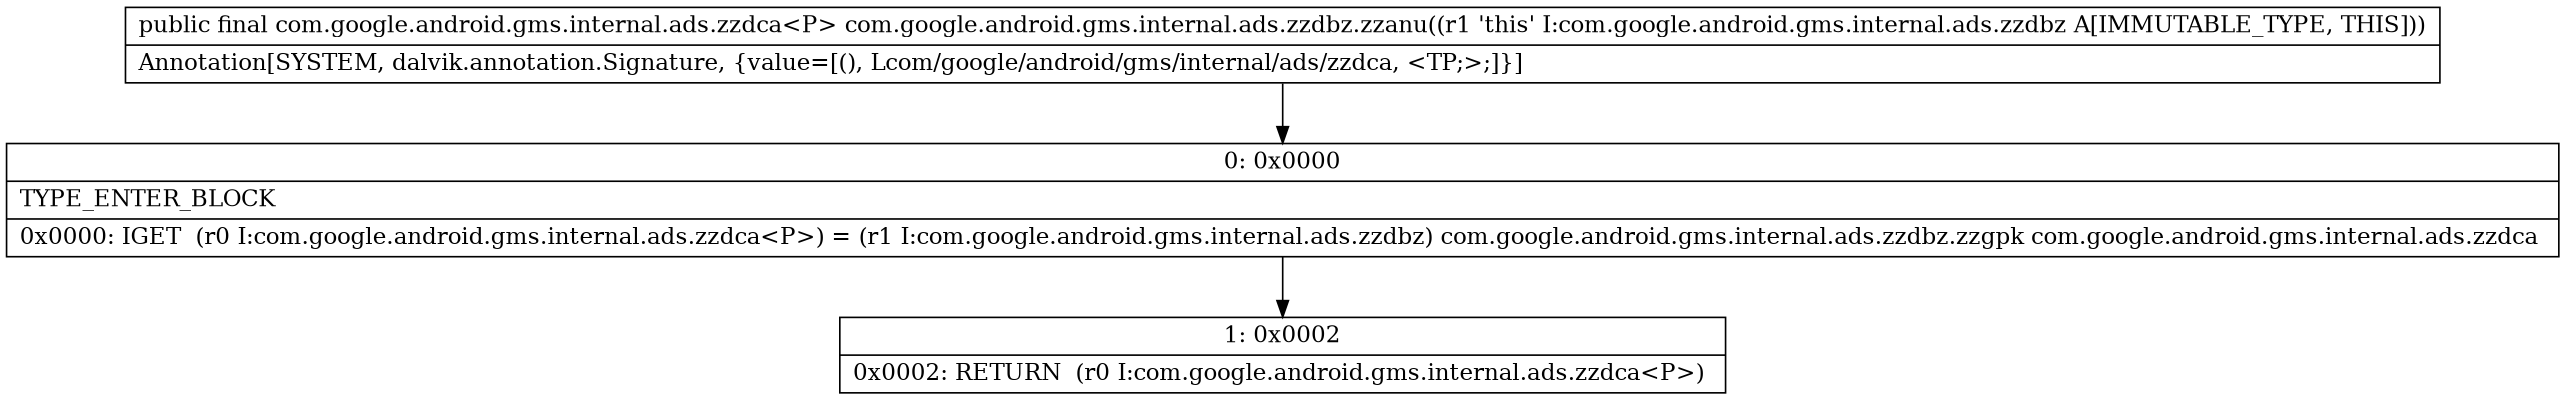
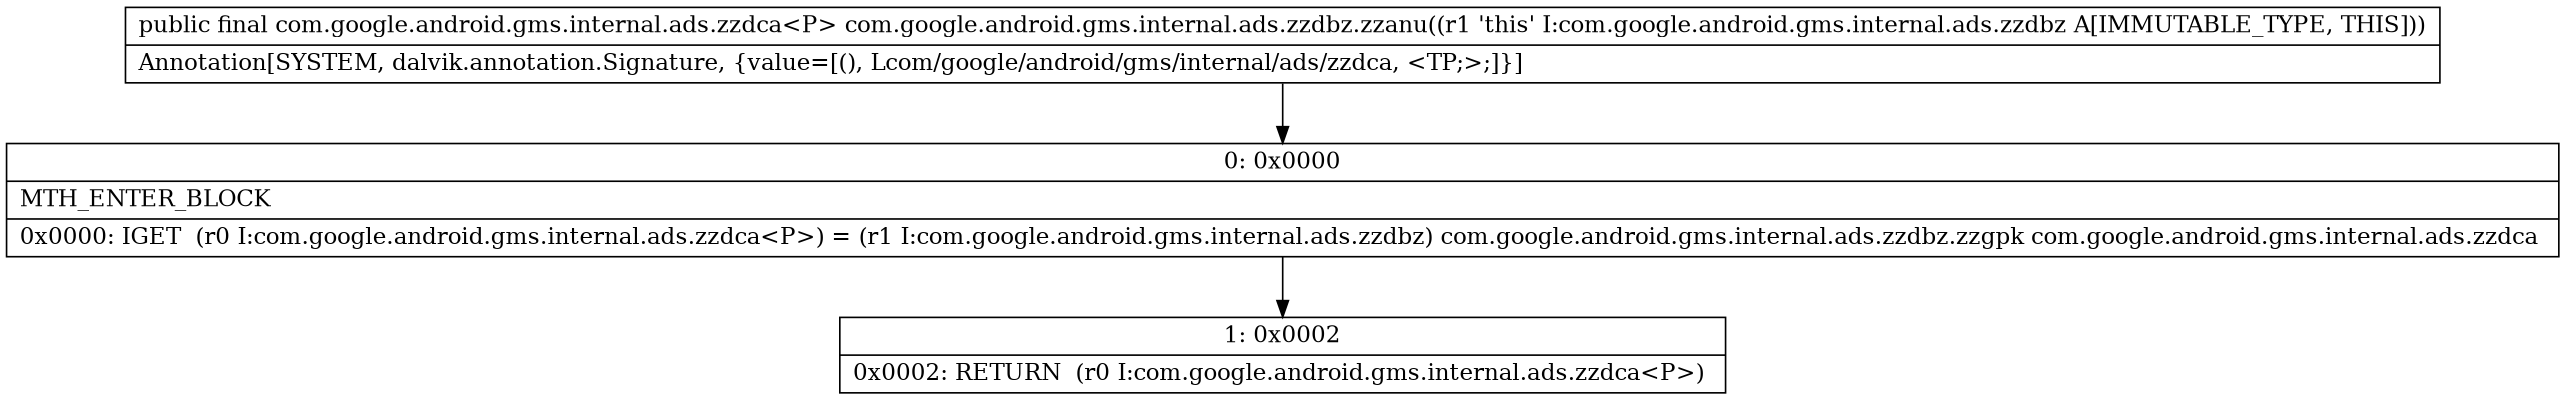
(148, 199) -> (146, 199)
